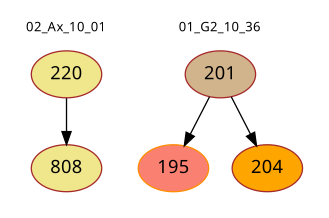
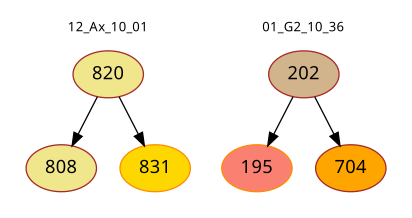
(67, 28) -> (108, 28)
(67, 74) -> (108, 74)
(220, 74) -> (304, 74)
none -> (155, 168)
(267, 168) -> (351, 168)
